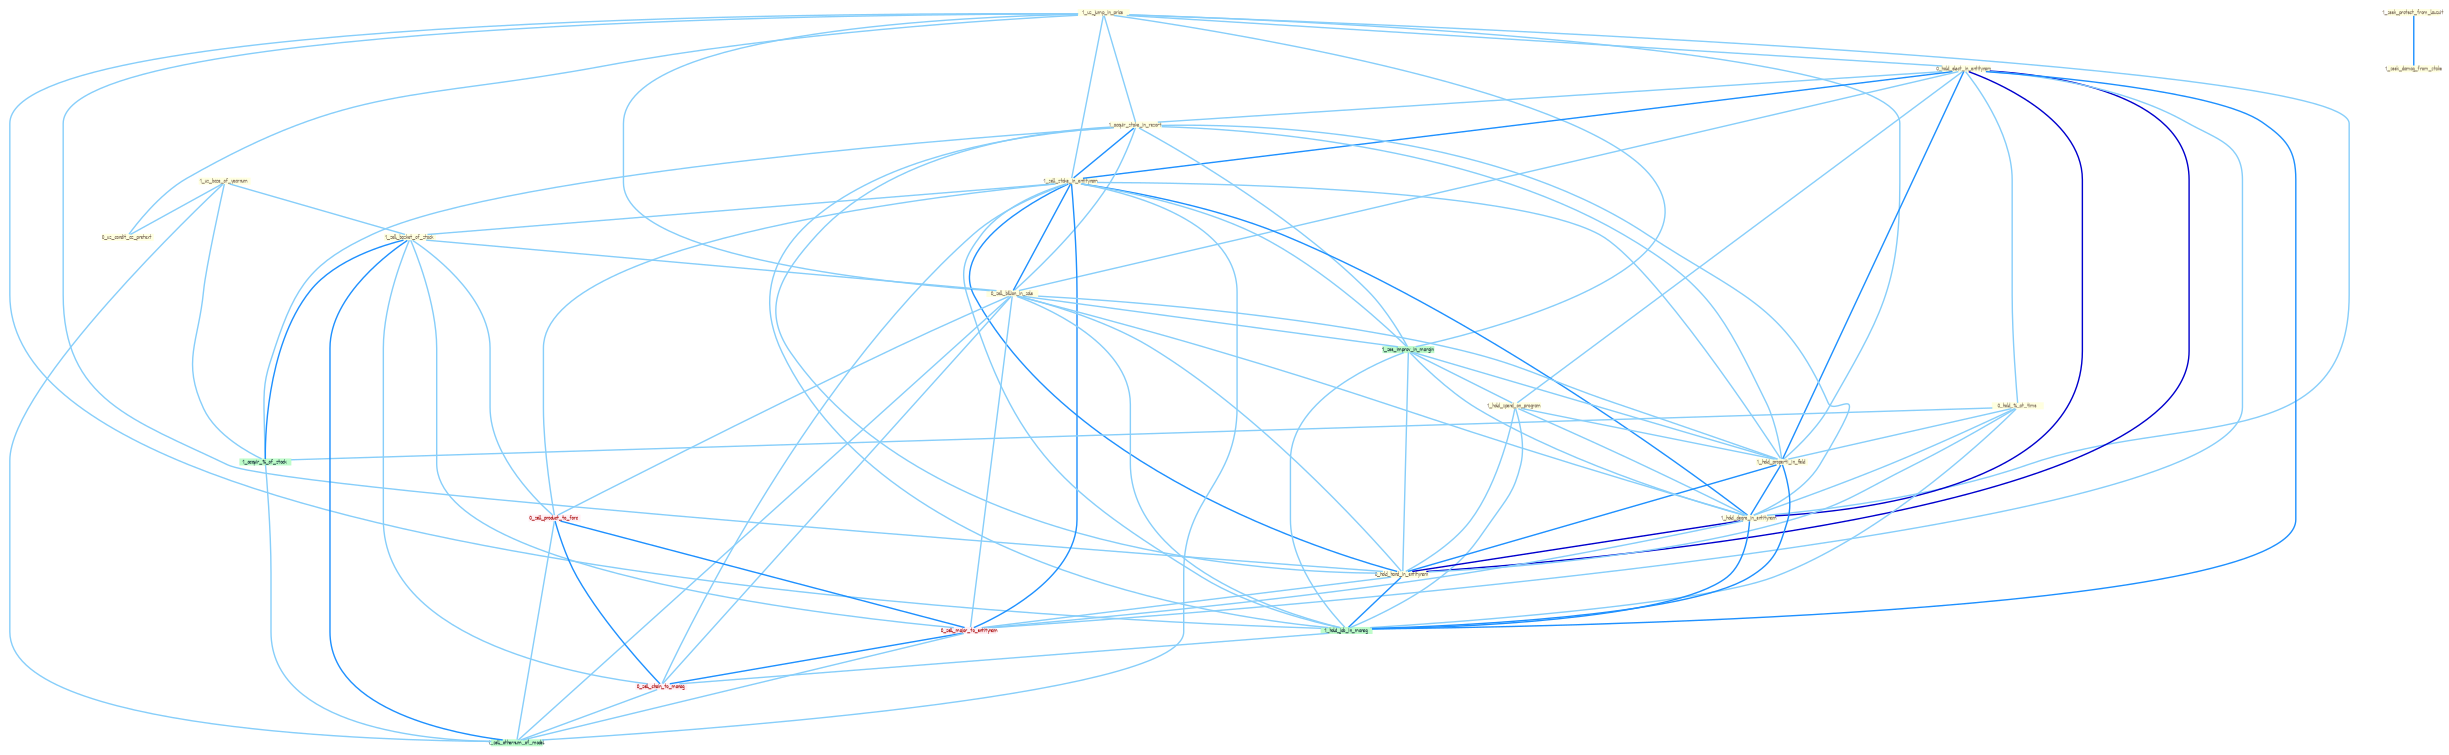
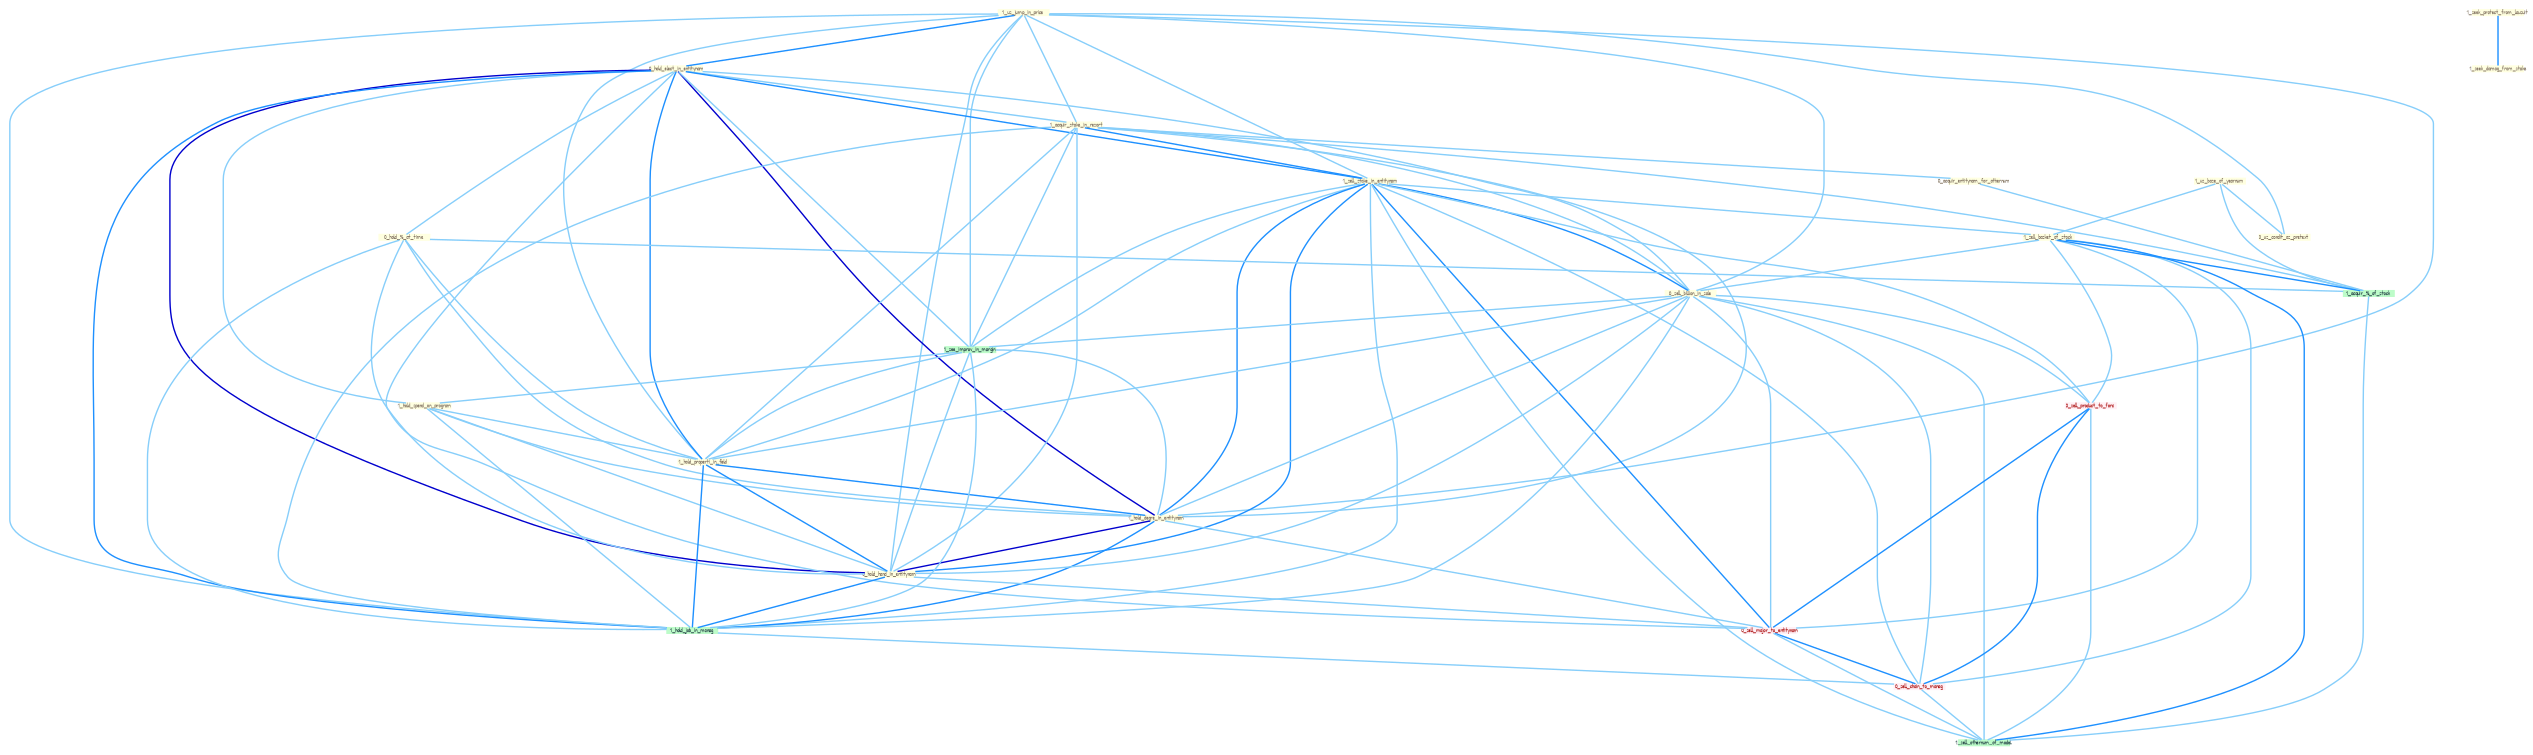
(1738, 53) -> (850, 41)
none -> (1974, 181)
none -> (824, 209)
(10, 626) -> none
